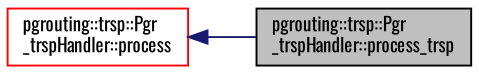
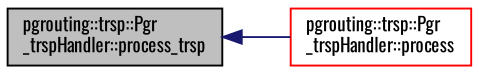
(232, 37) -> (266, 37)
